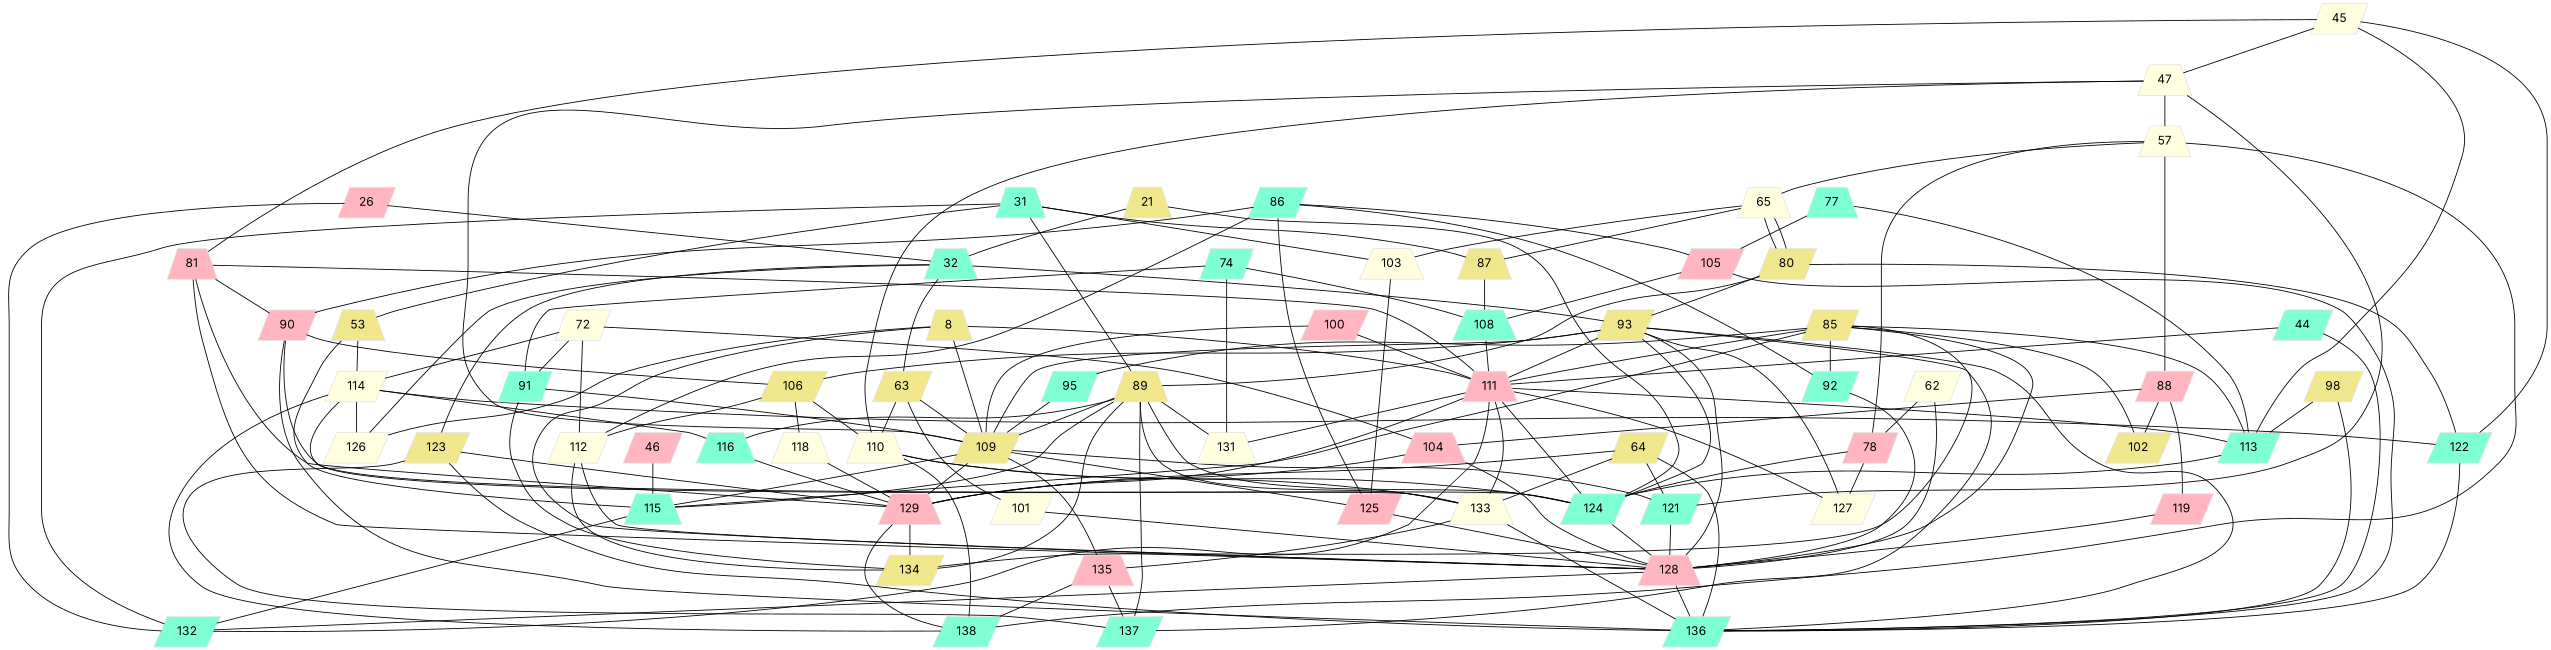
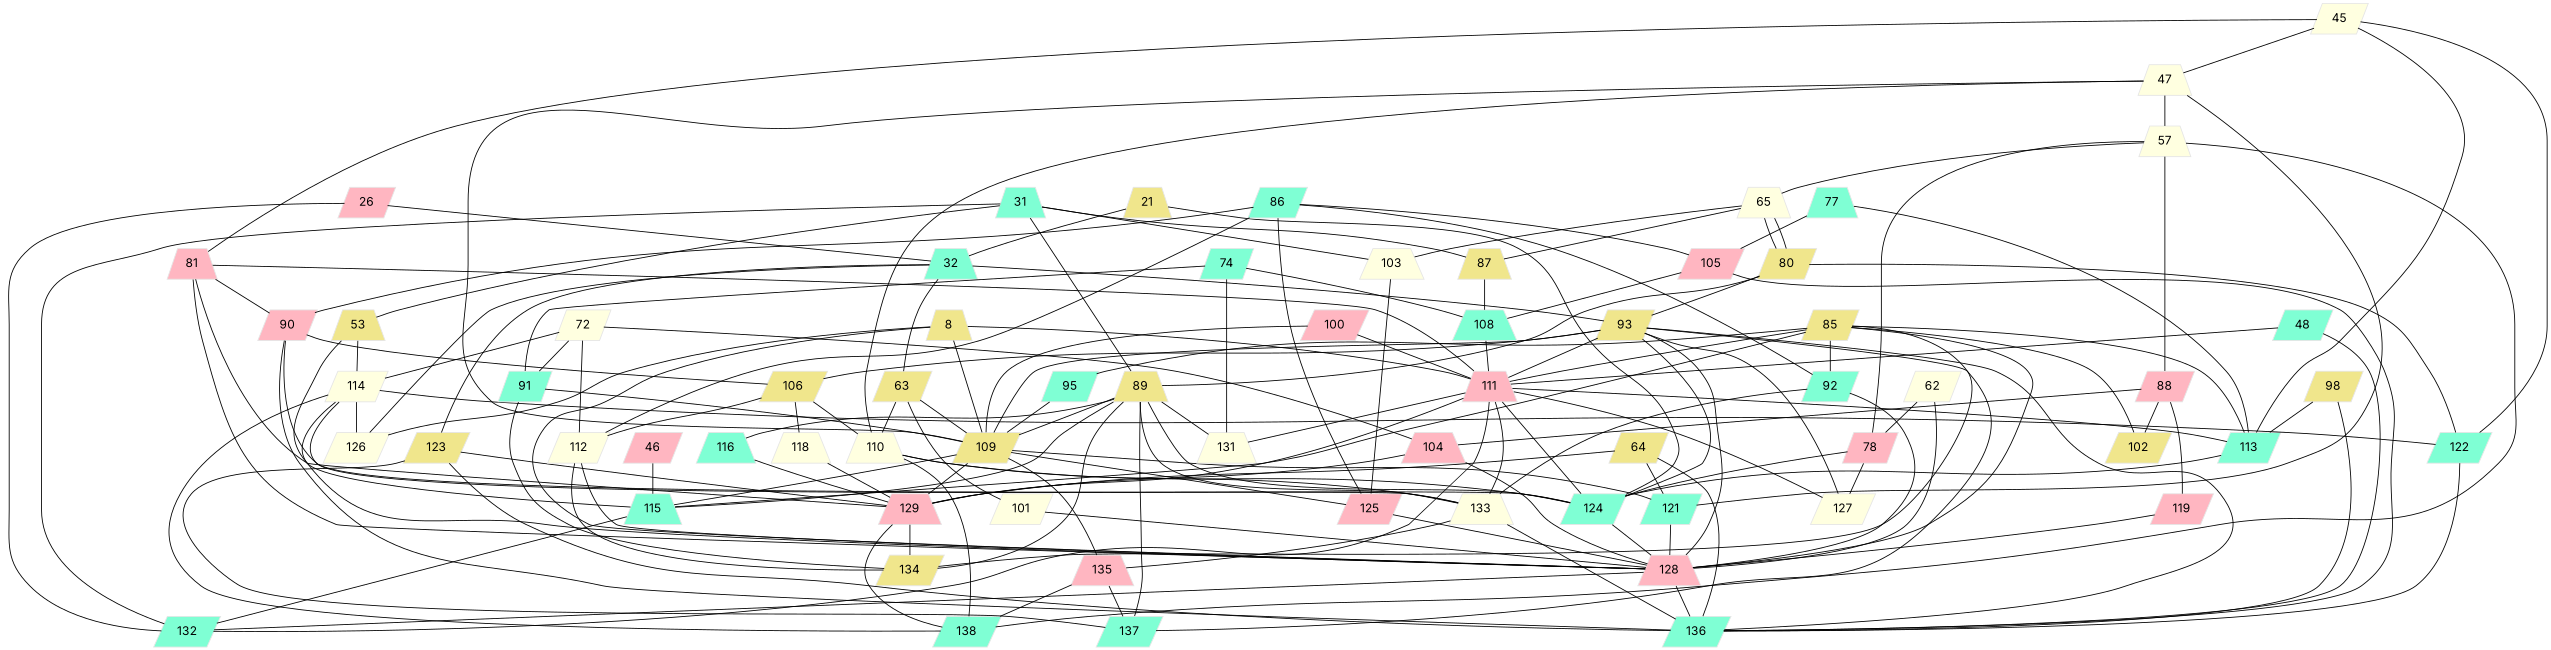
(2303, 325) -> (2303, 325)
(543, 413) -> (929, 546)
(1547, 484) -> (1622, 426)
